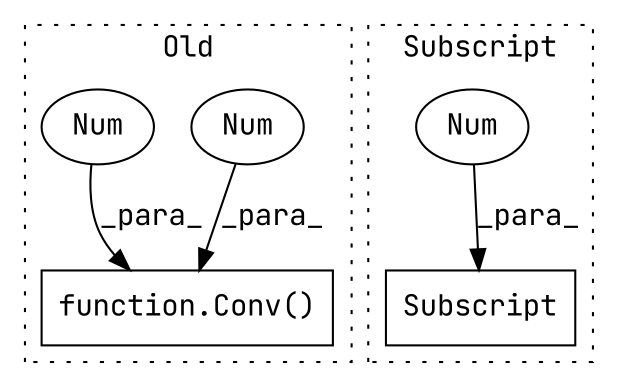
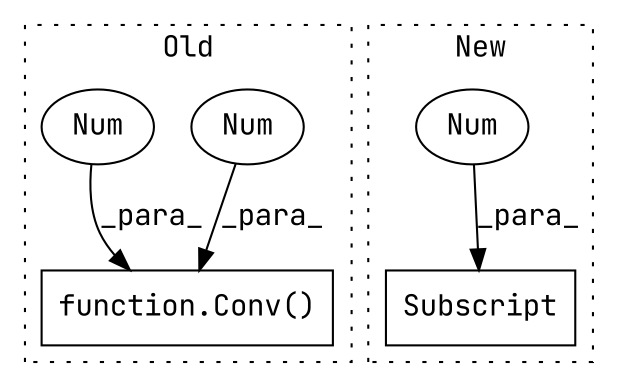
(481, 49) -> (481, 49)
